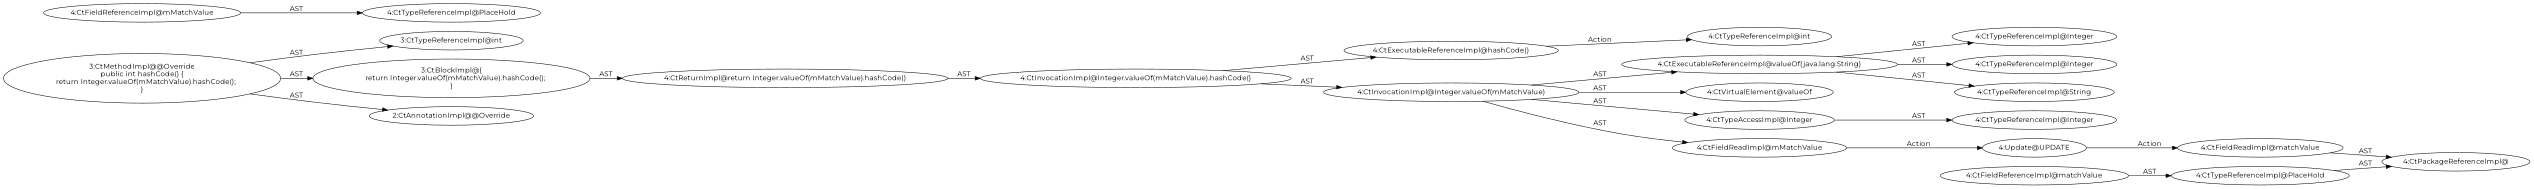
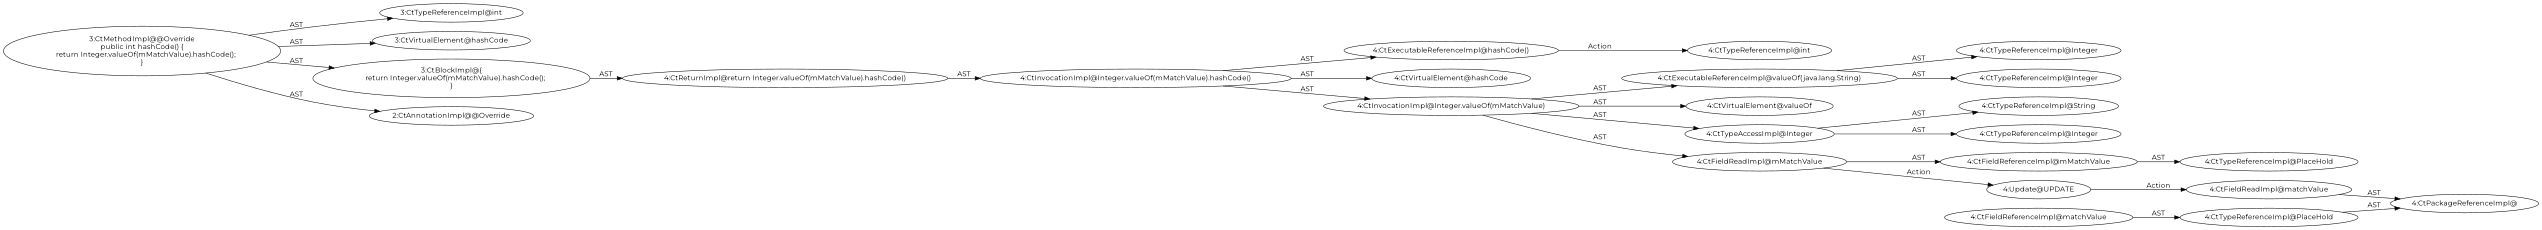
none -> (451, 41)
none -> (1451, 78)
(1903, 79) -> (1895, 120)
none -> (1891, 162)
